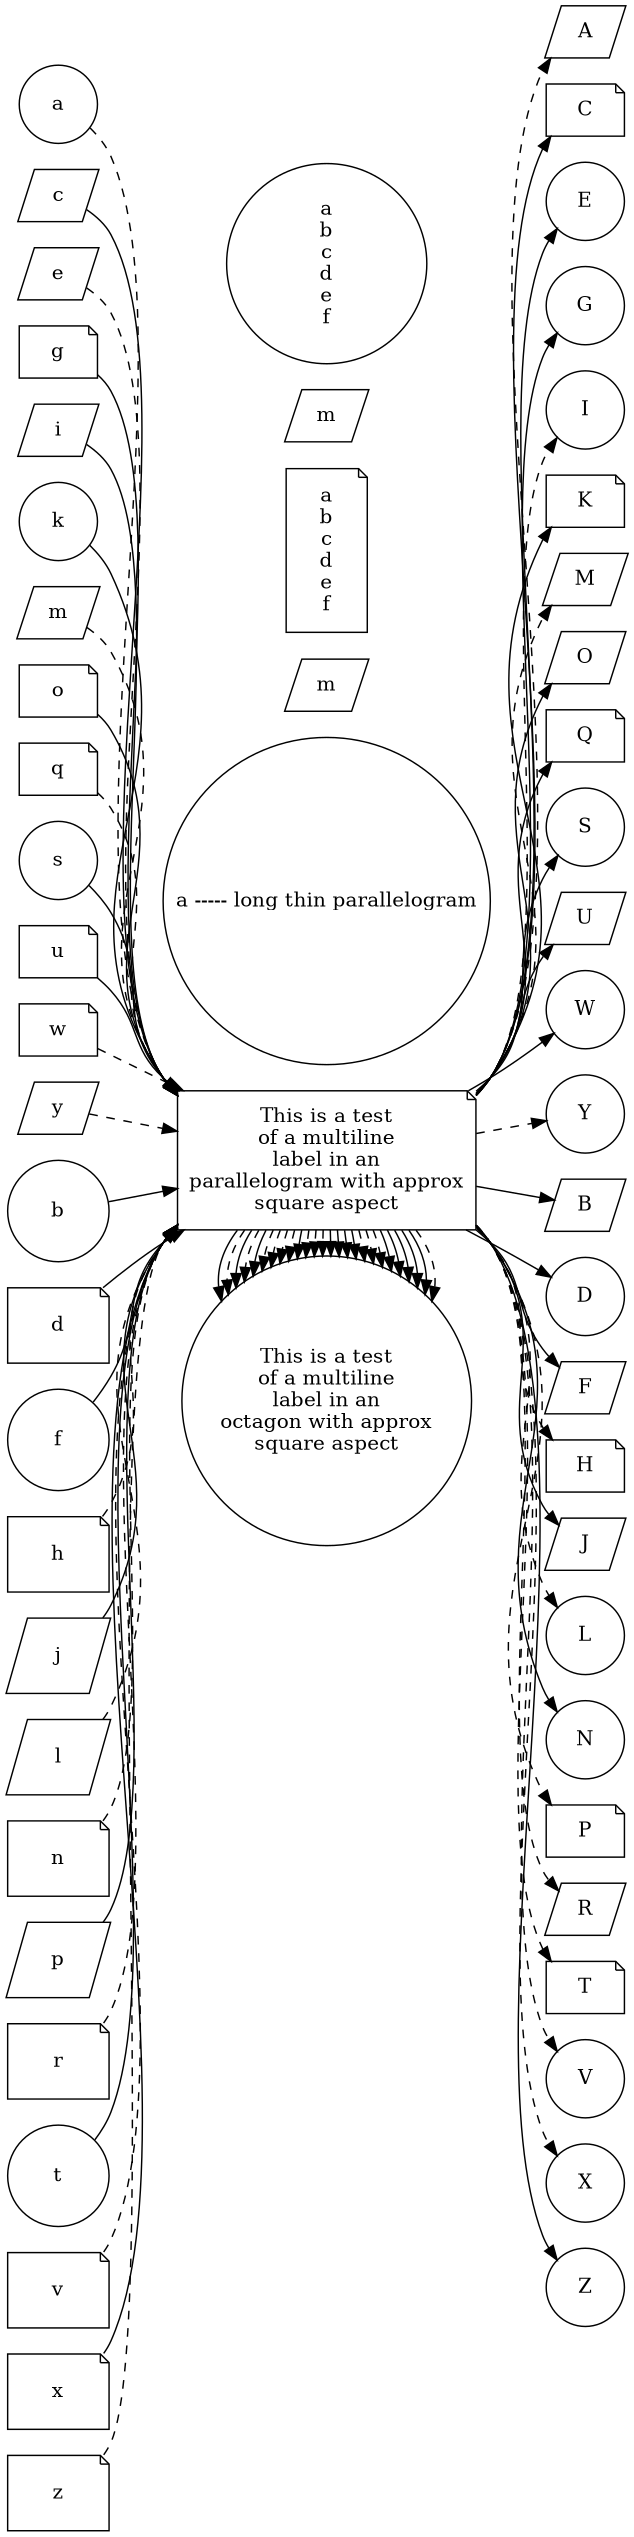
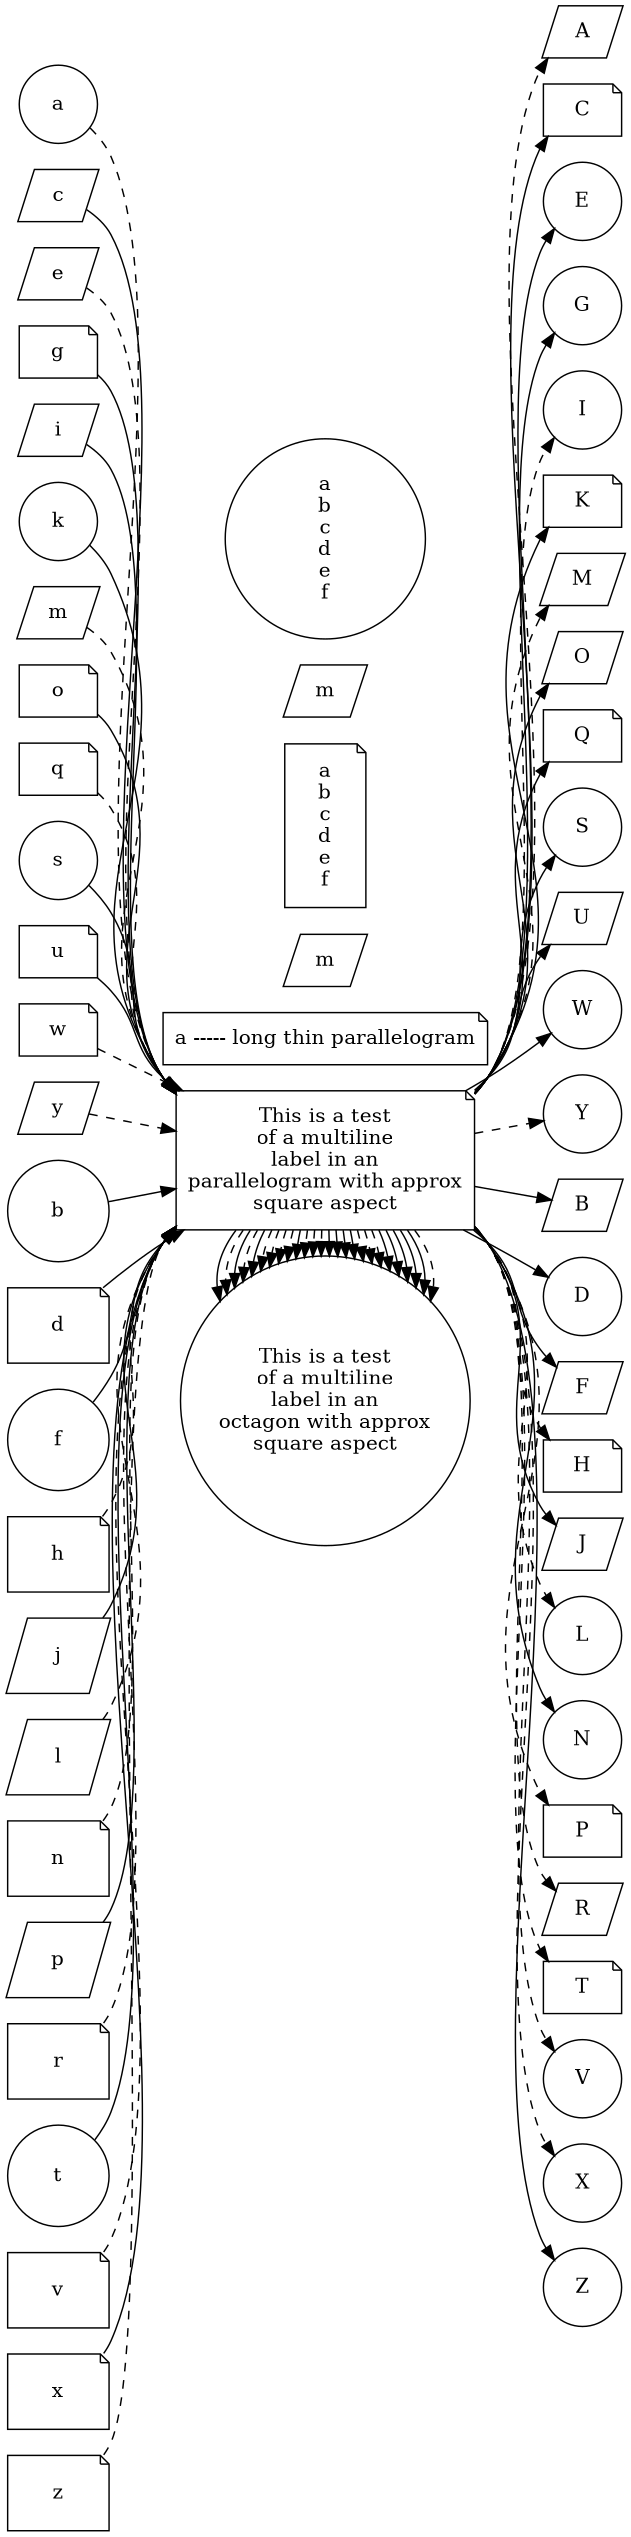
(327, 901) -> (325, 1039)
